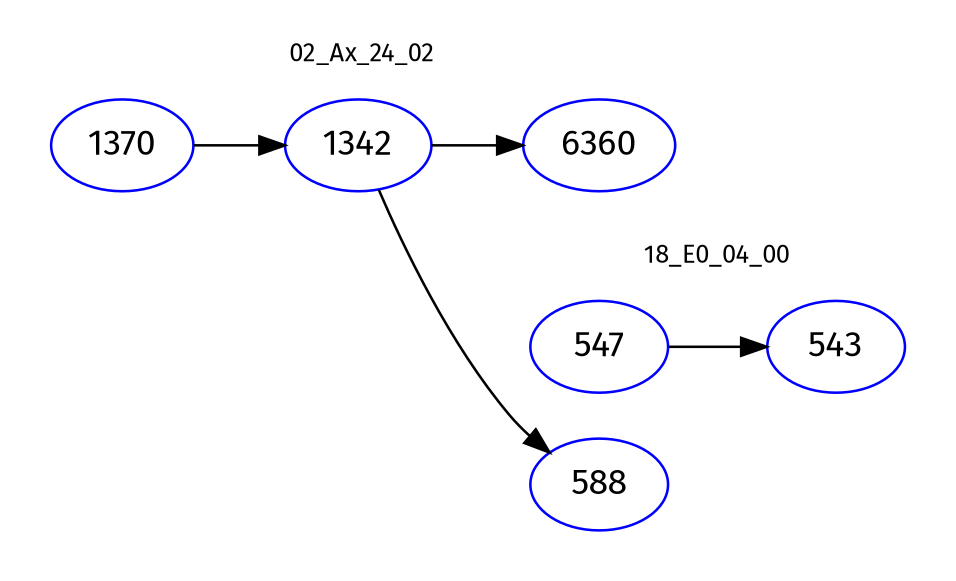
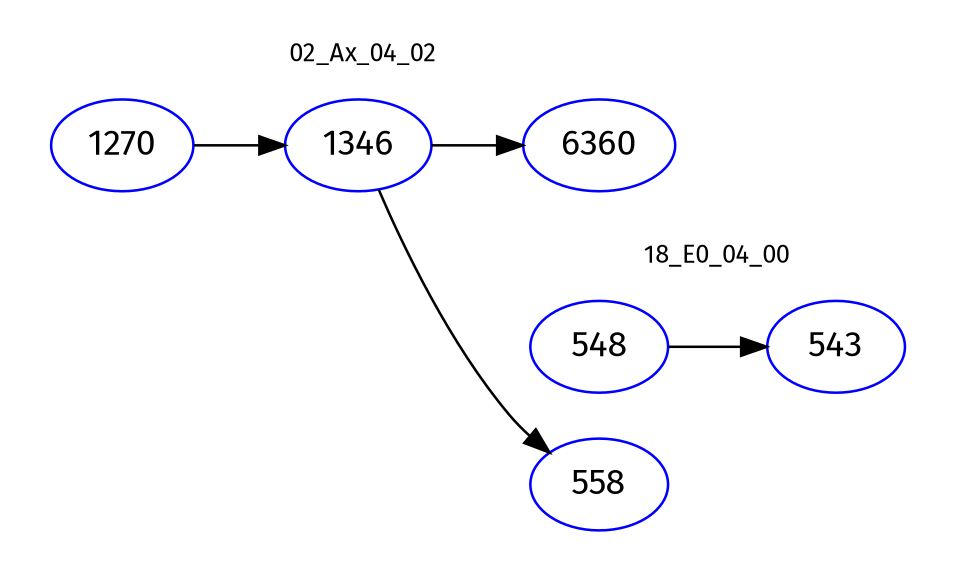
(363, 55) -> (363, 55)
(122, 145) -> (122, 145)
(358, 145) -> (358, 145)
(599, 347) -> (599, 347)
(599, 484) -> (599, 484)
